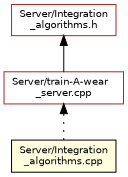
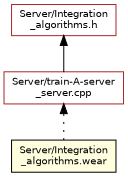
(64, 88) -> (64, 88)
(64, 156) -> (64, 156)
